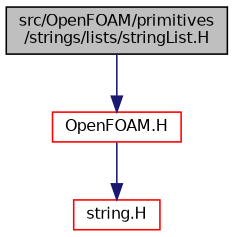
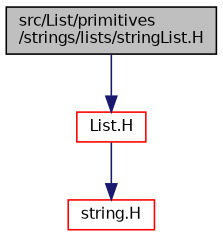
(117, 31) -> (111, 31)
(117, 127) -> (111, 127)
